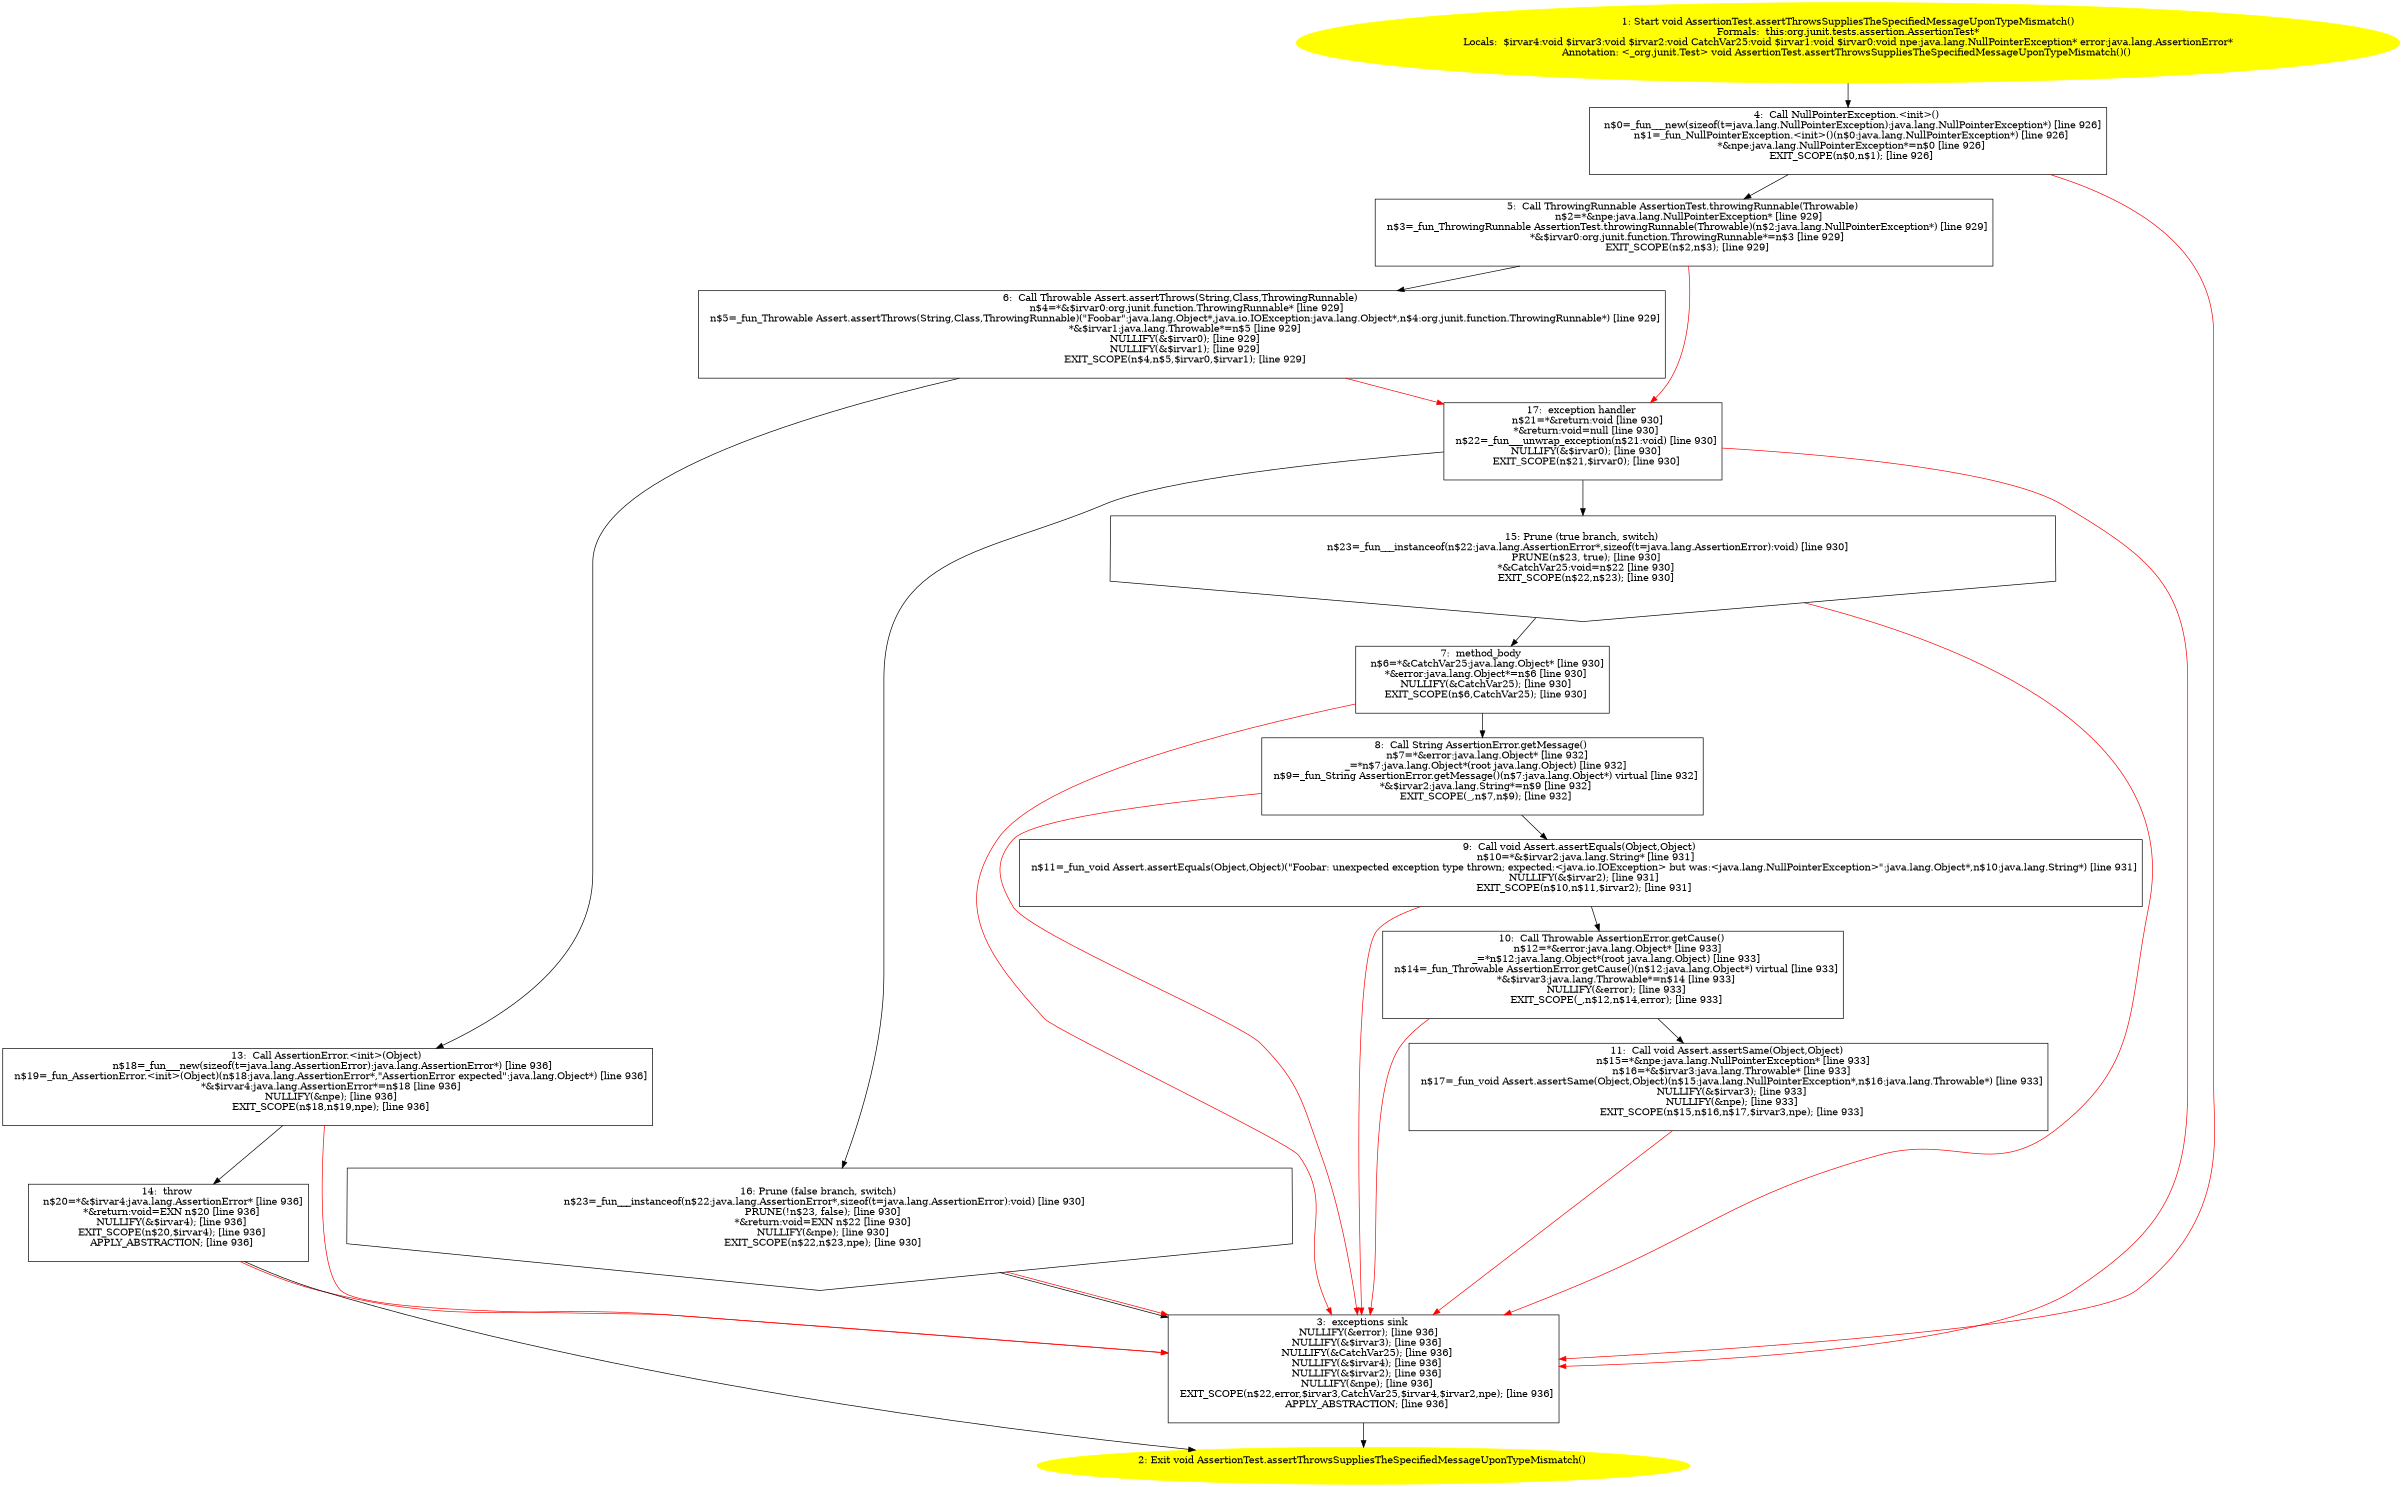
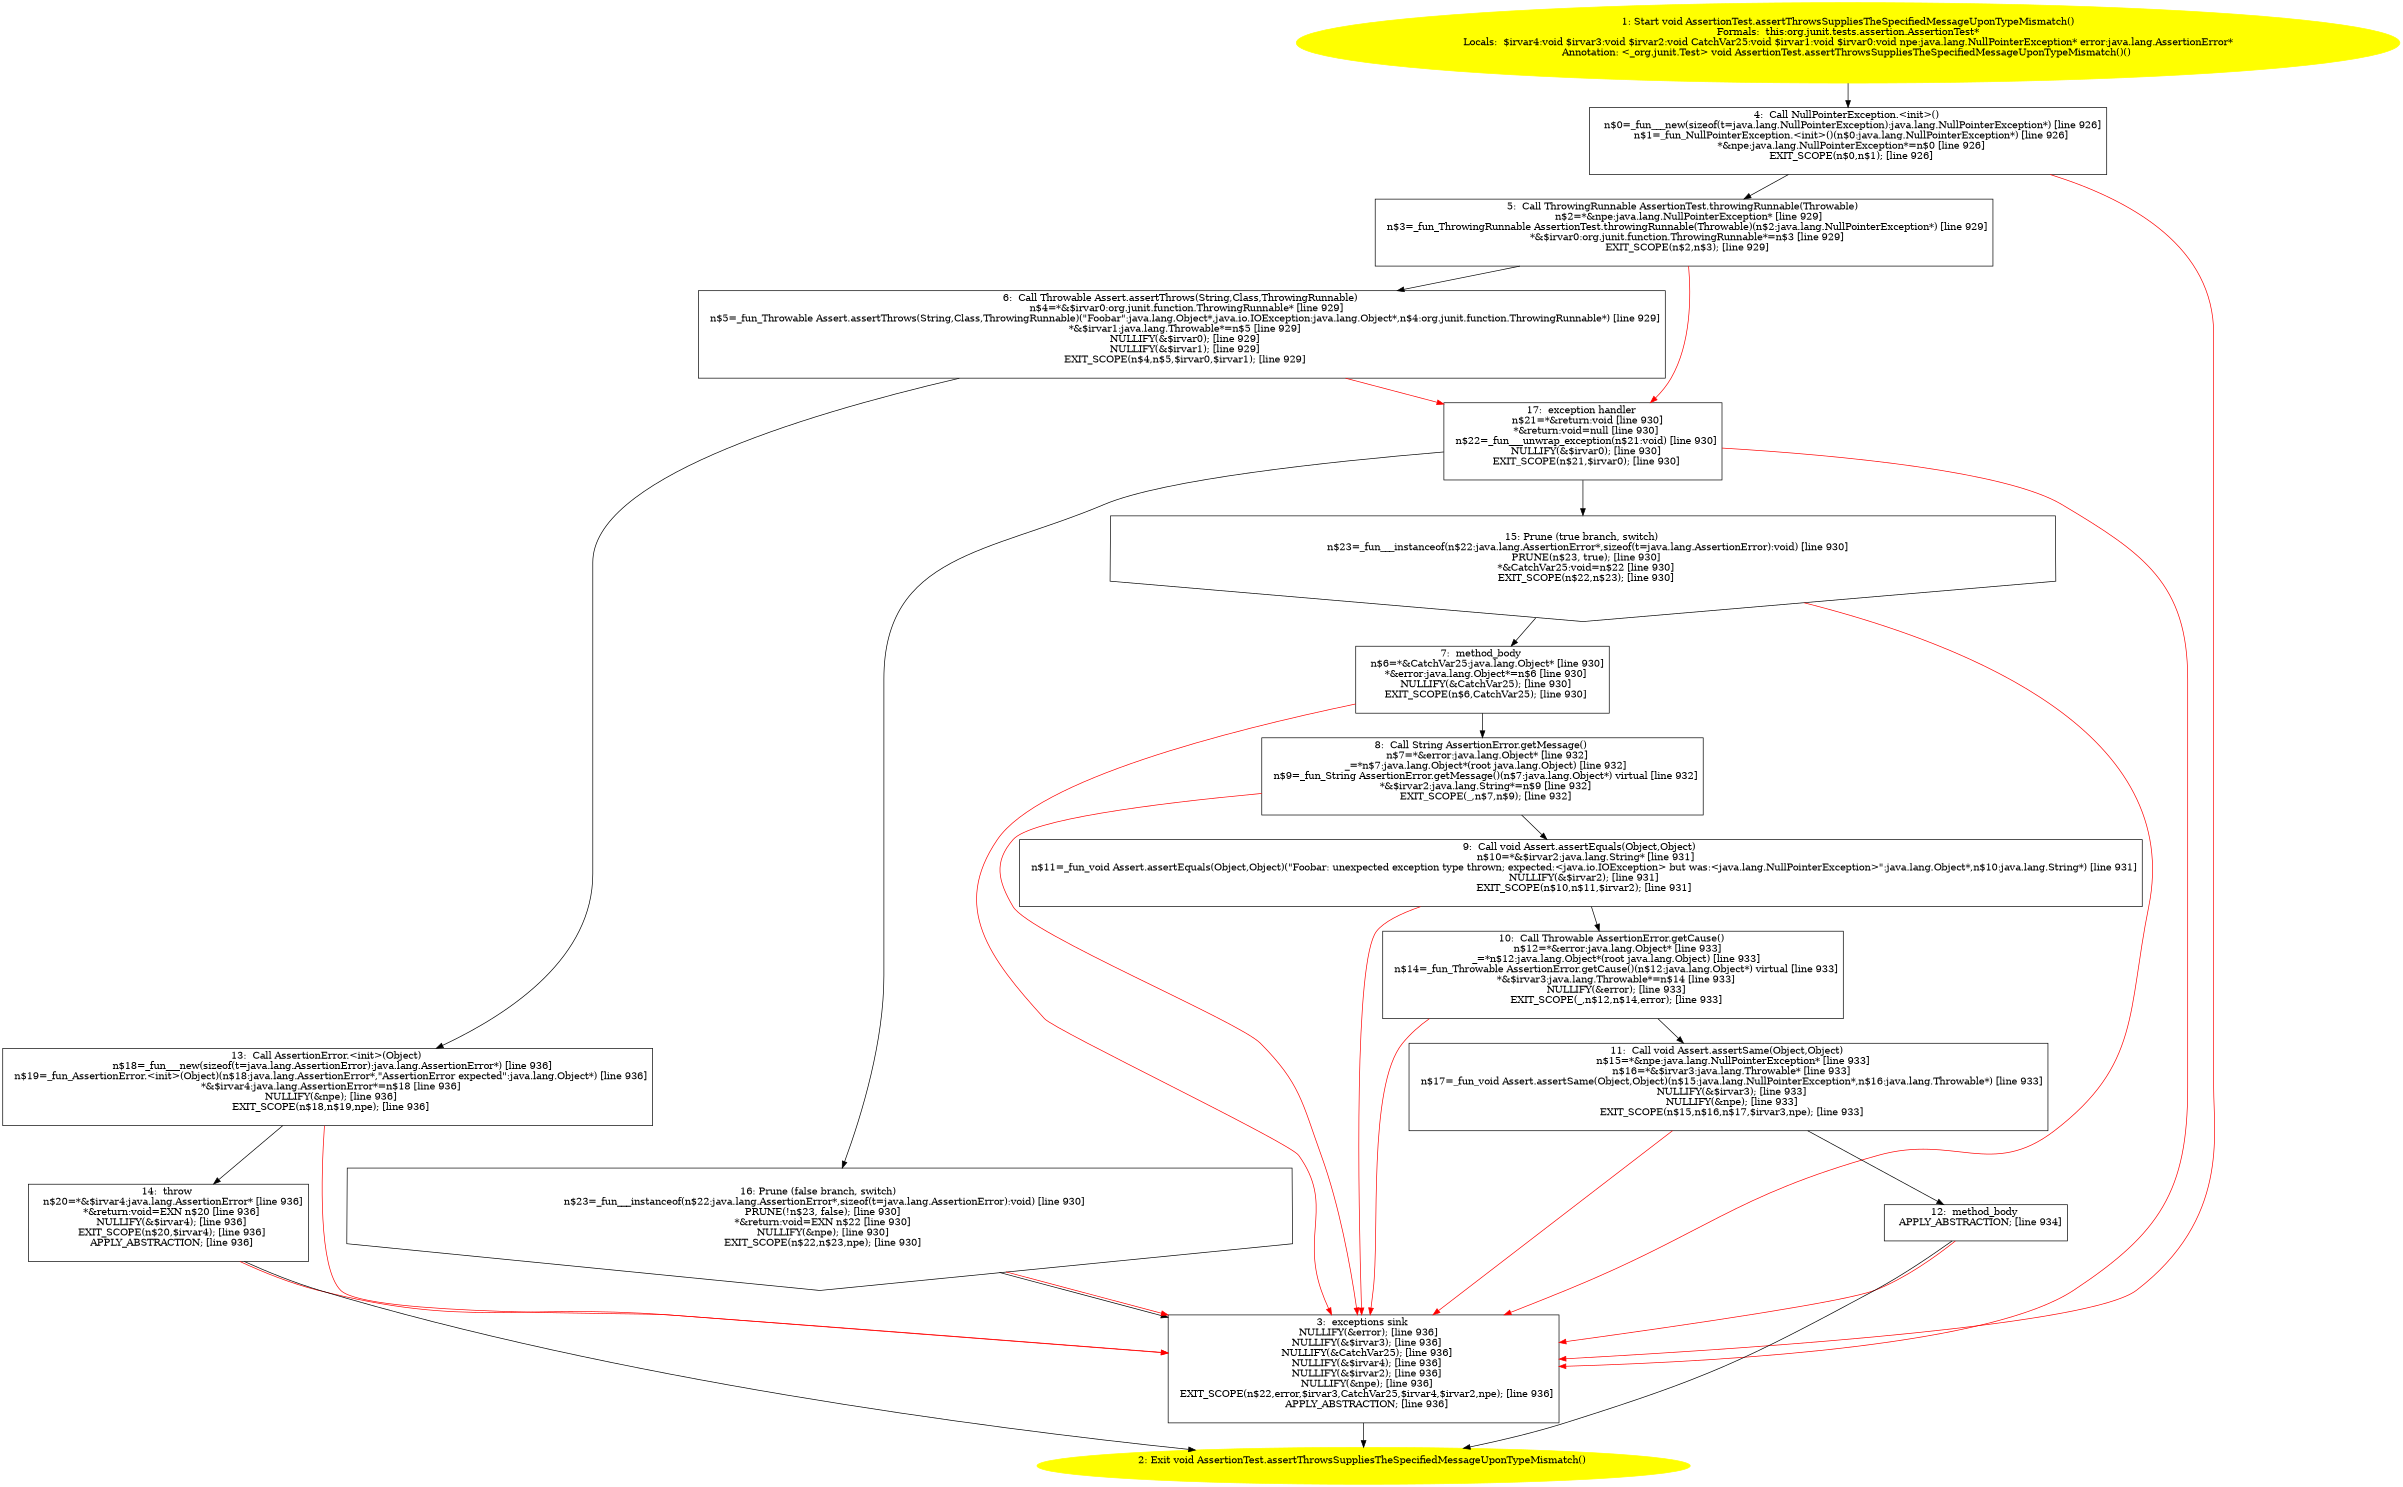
none -> (1976, 1223)
